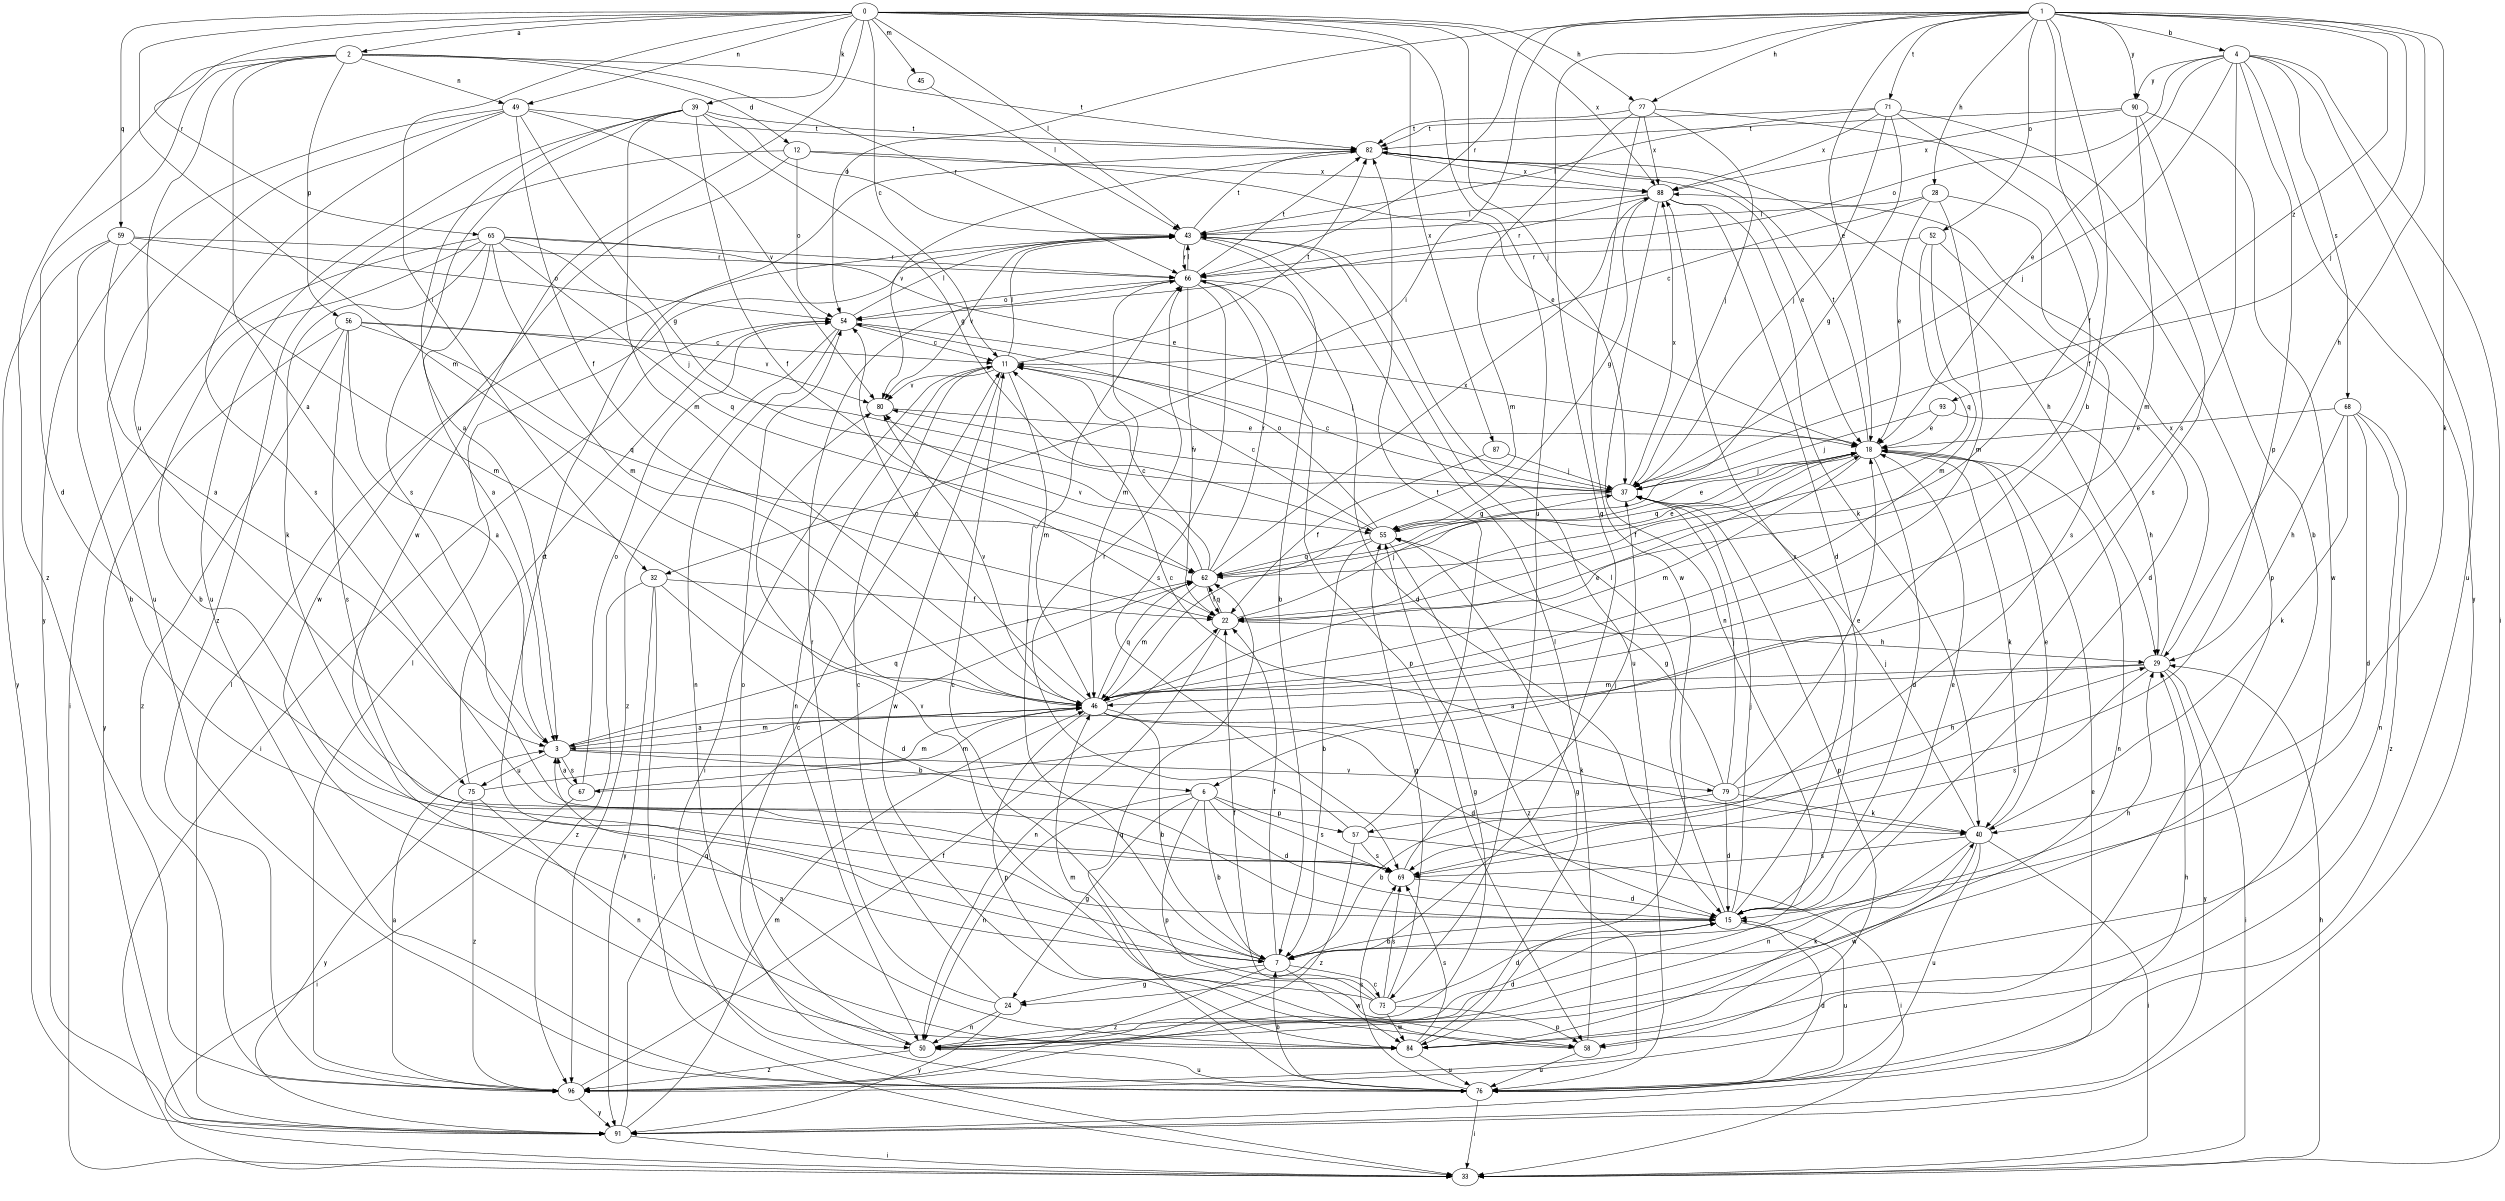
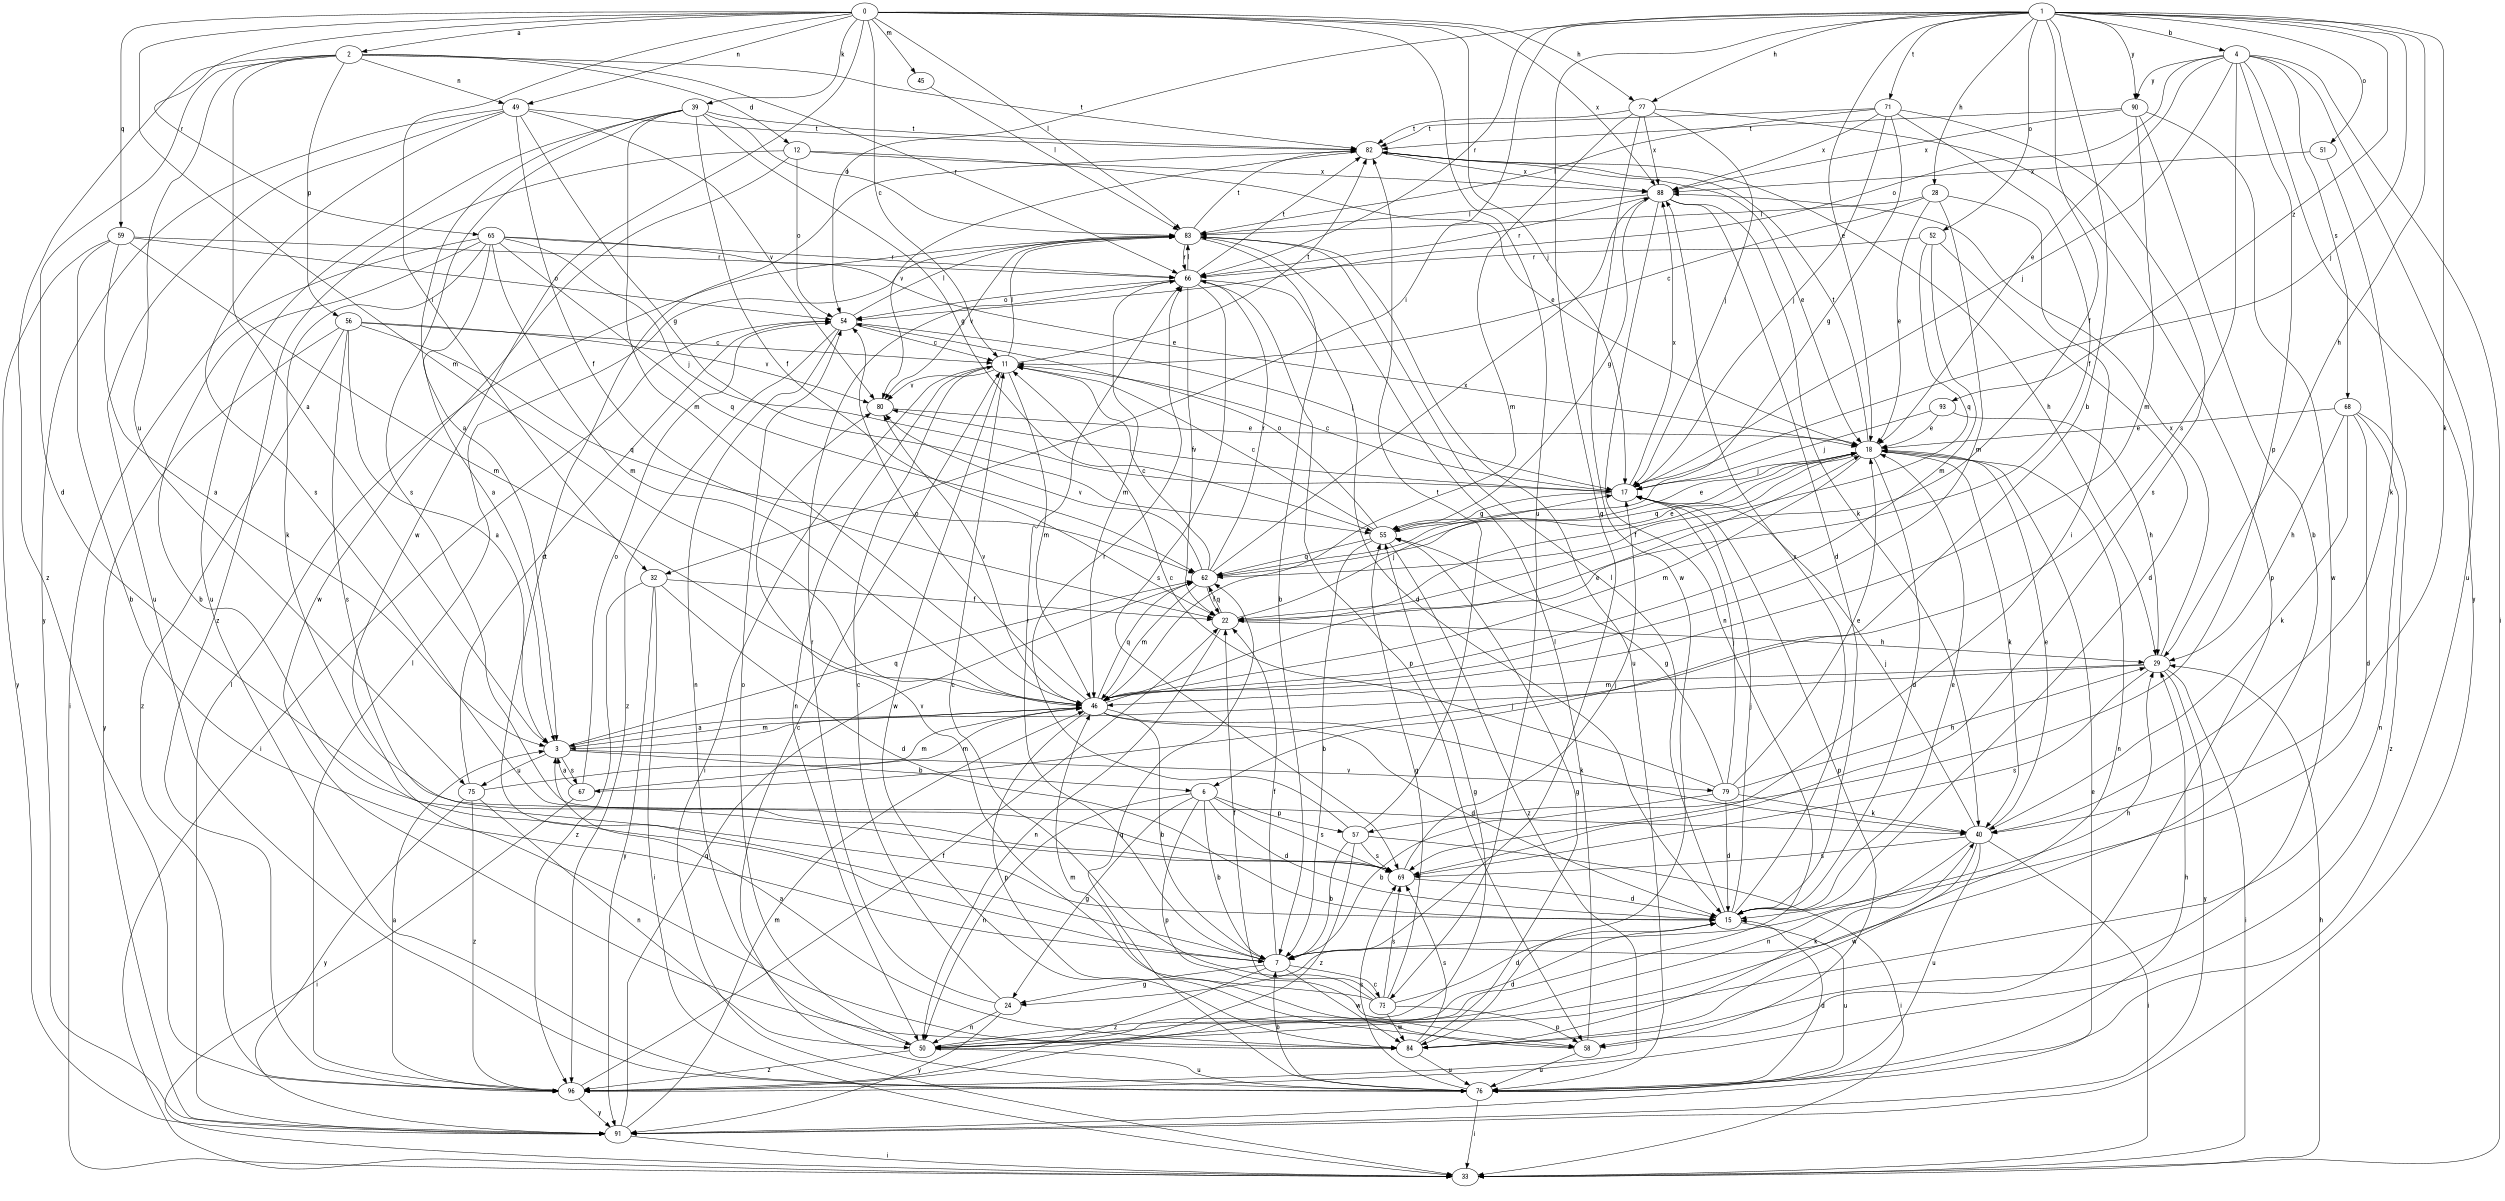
none -> (2323, 150)
(1188, 236) -> (1188, 236)
(1496, 450) -> none
(1624, 493) -> (1624, 493)
(2072, 535) -> (2072, 535)
(1513, 707) -> (1513, 707)
(1503, 927) -> (1329, 909)
